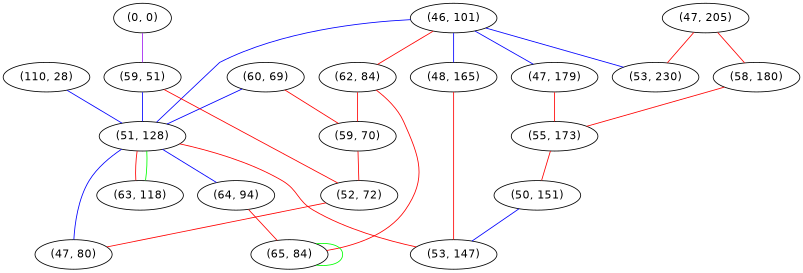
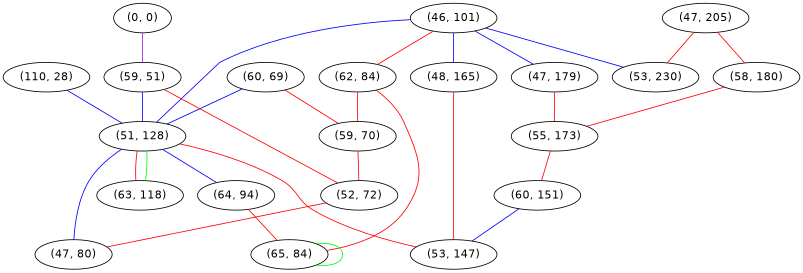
(537, 195) -> (537, 195)
